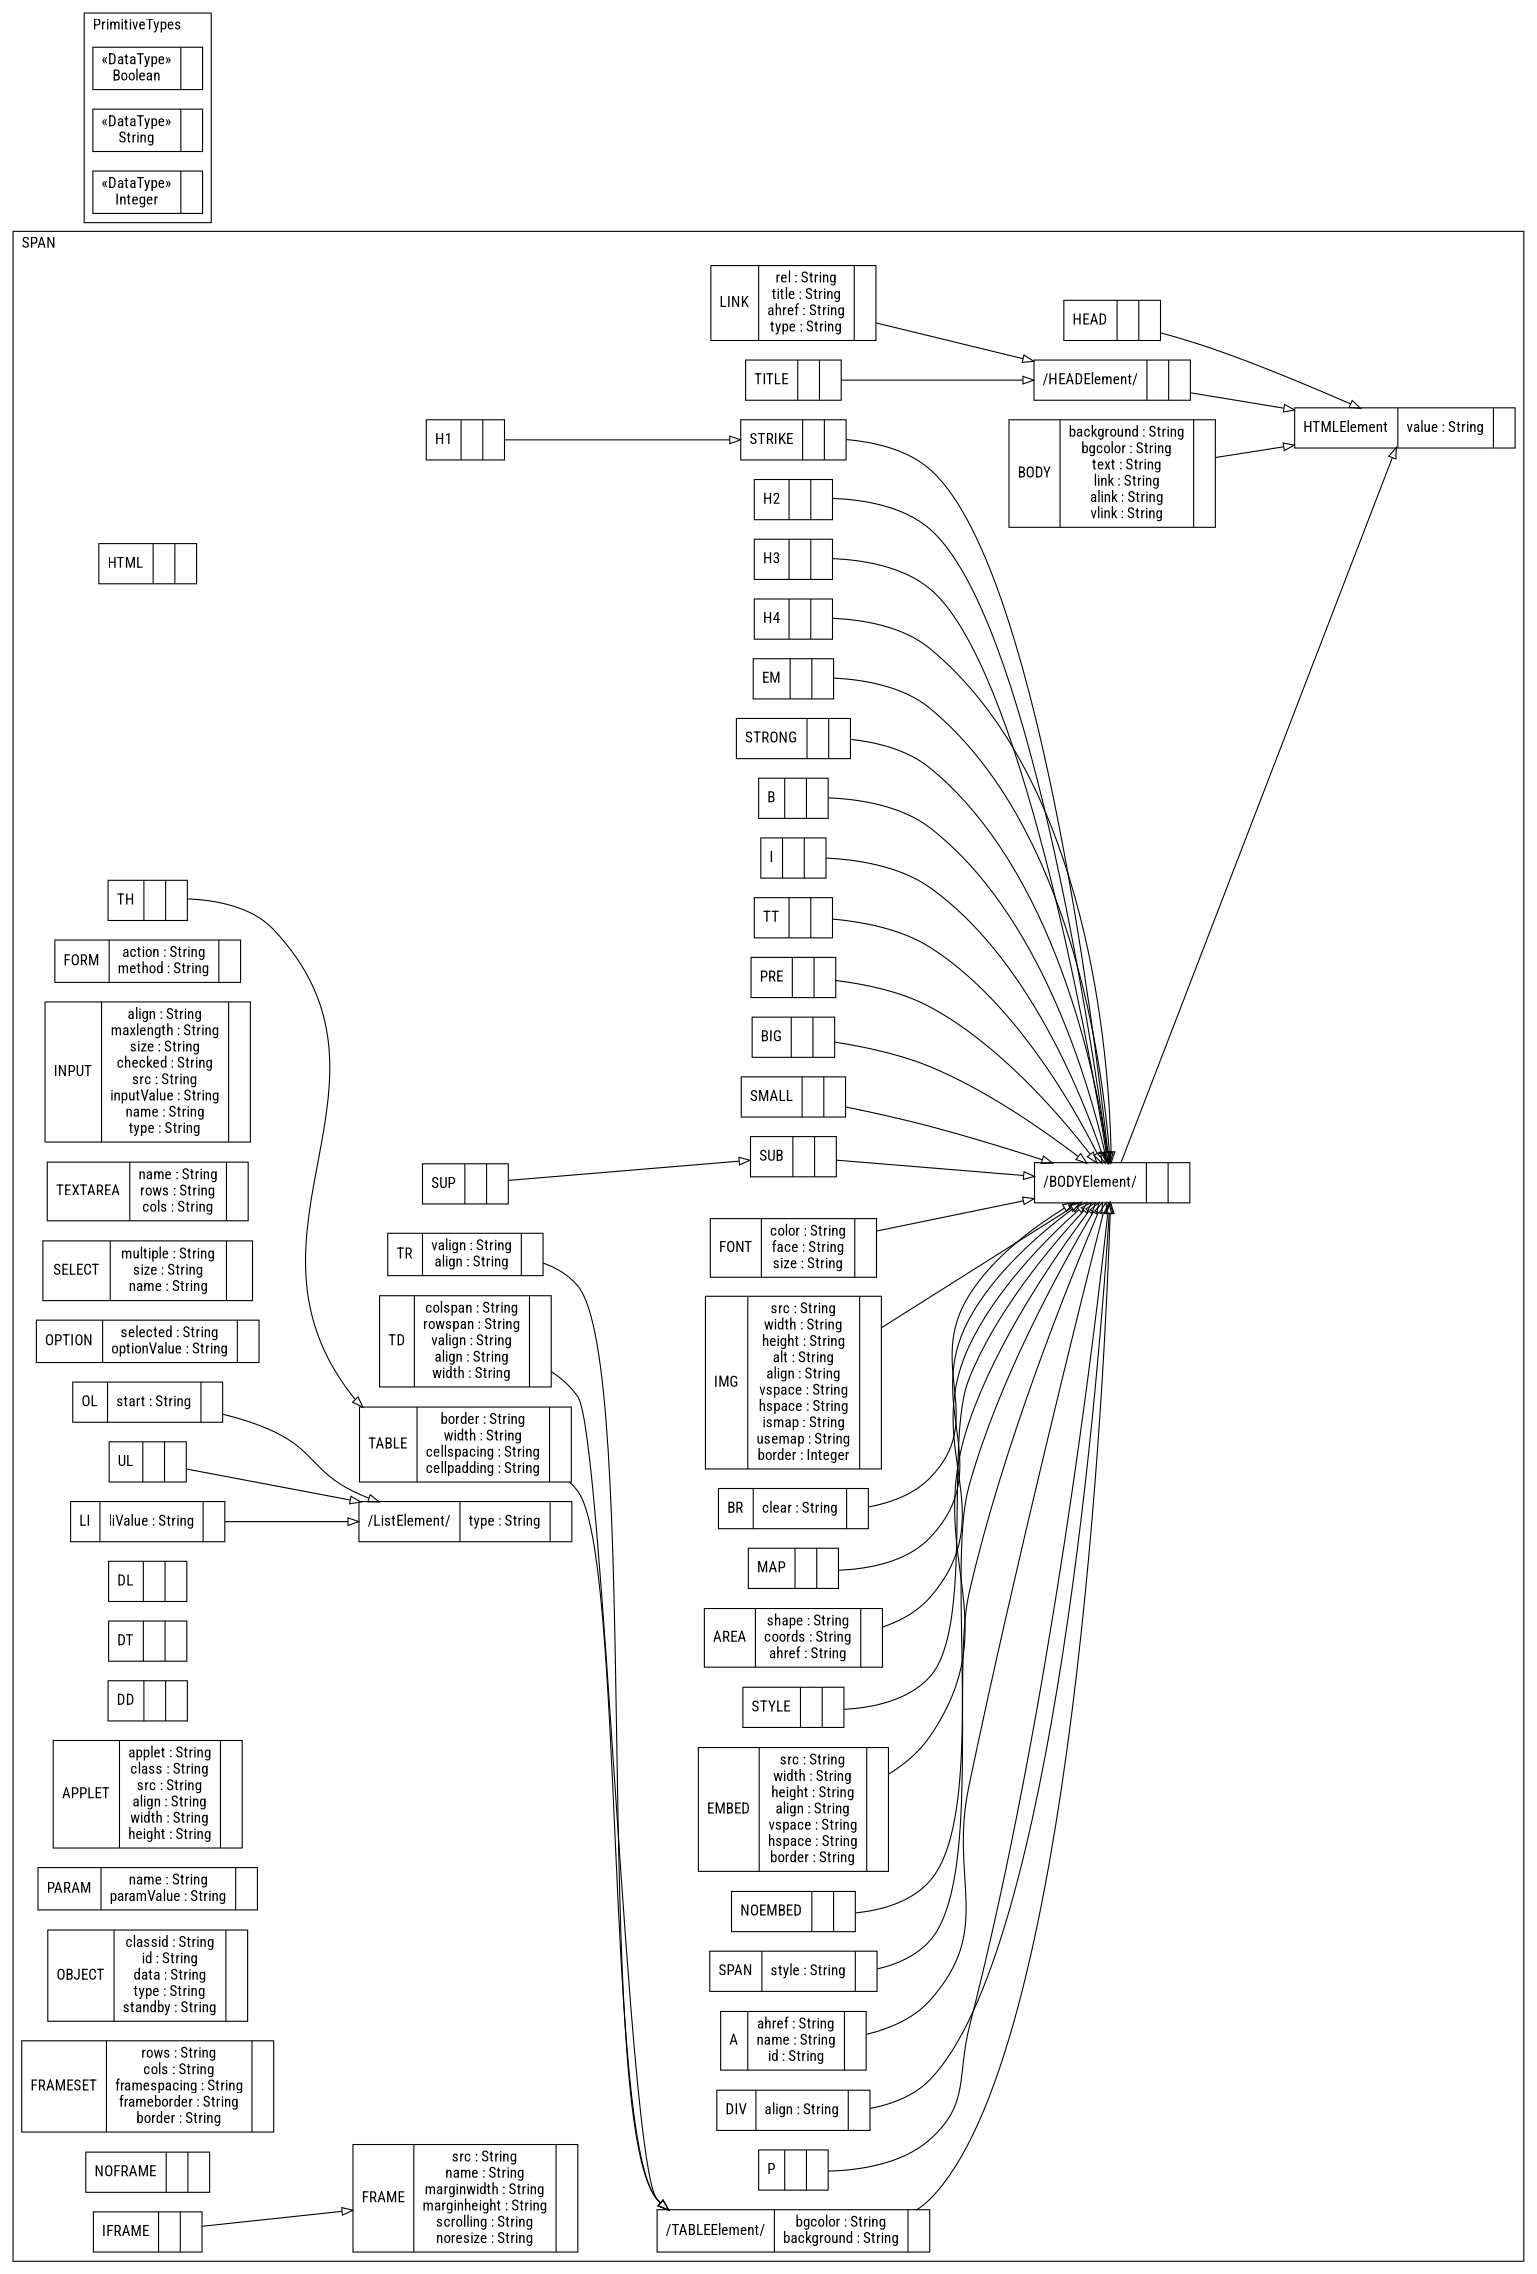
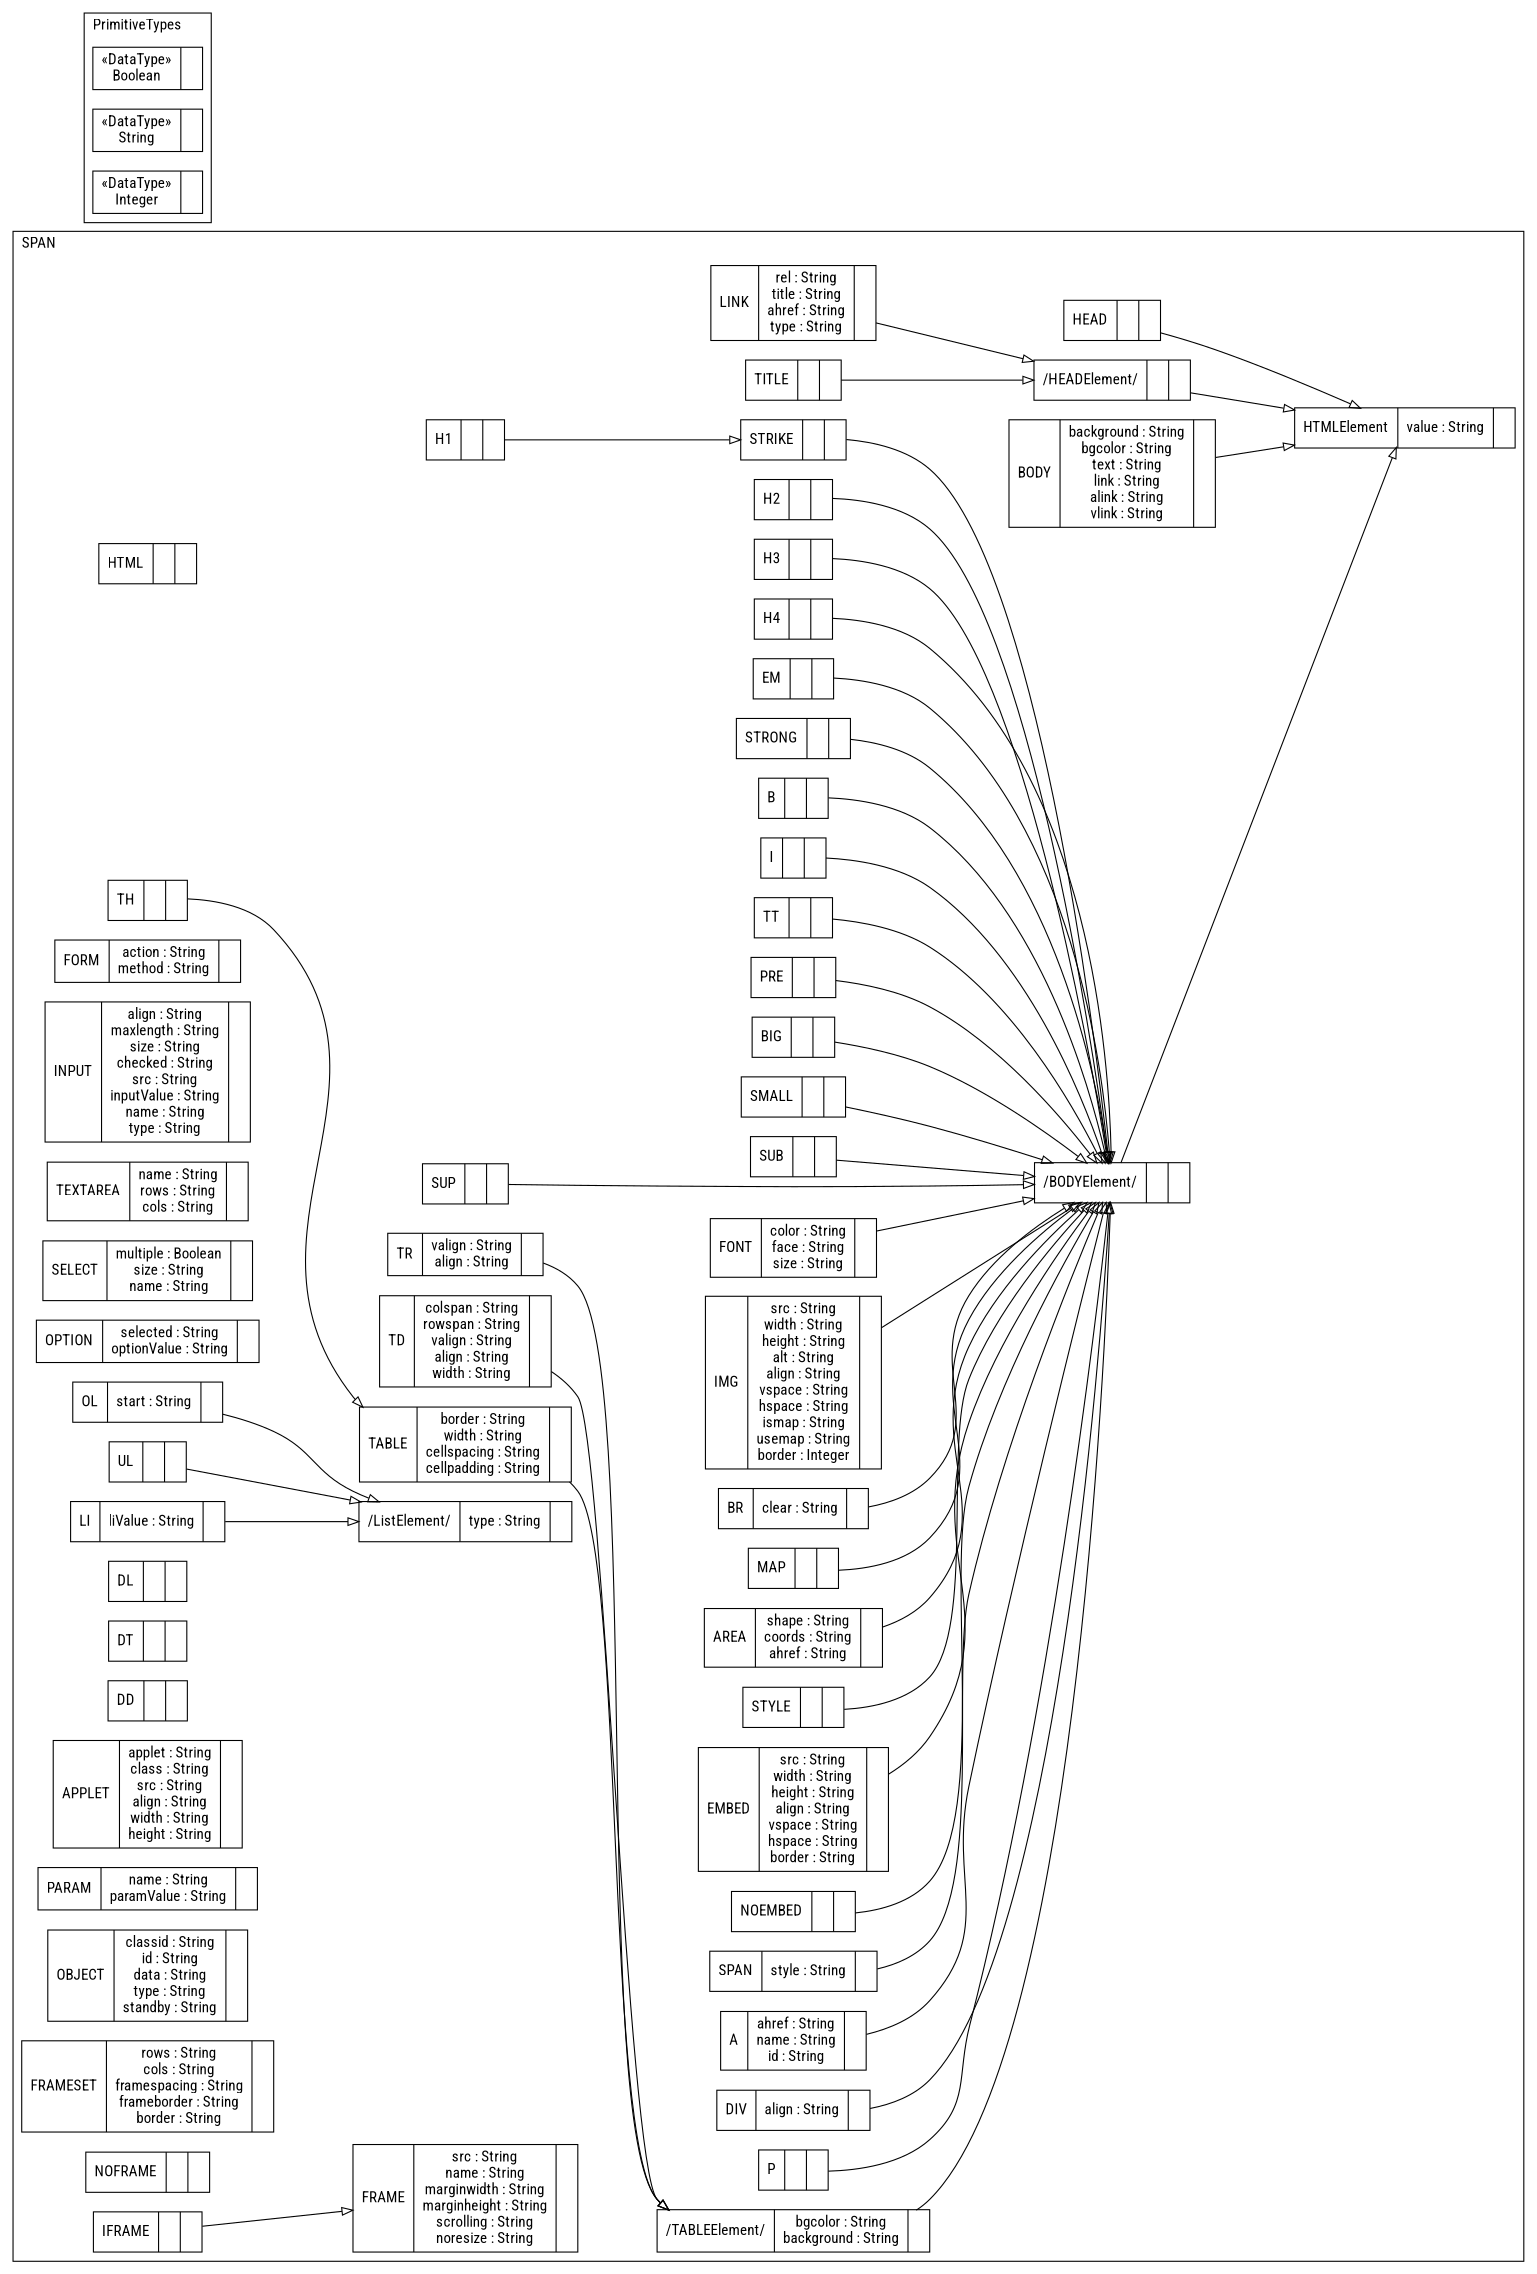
(624, 1171) -> (766, 1187)
(168, 1254) -> (169, 1254)
